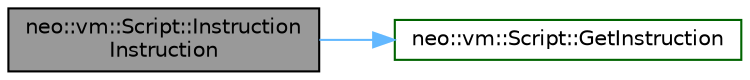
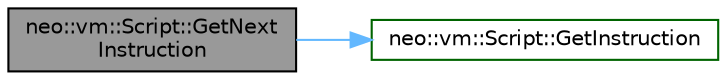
(164, 40) -> (152, 40)
